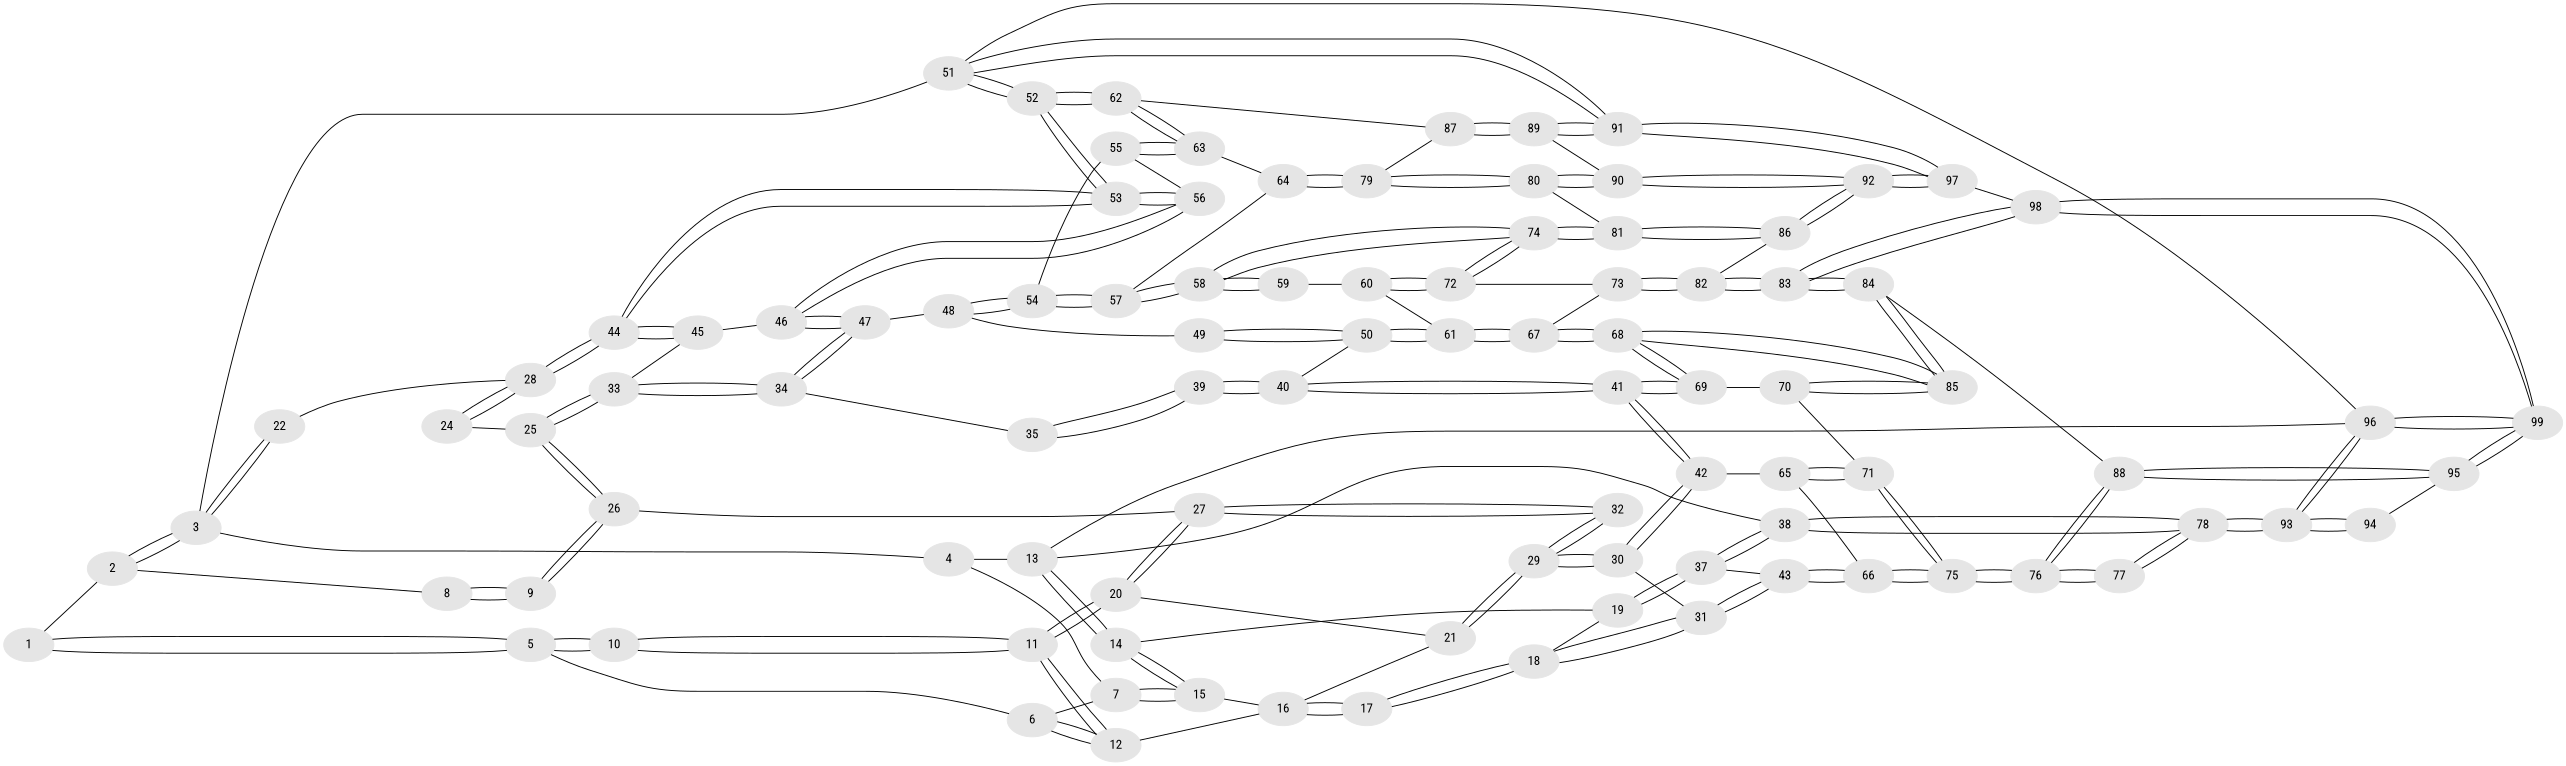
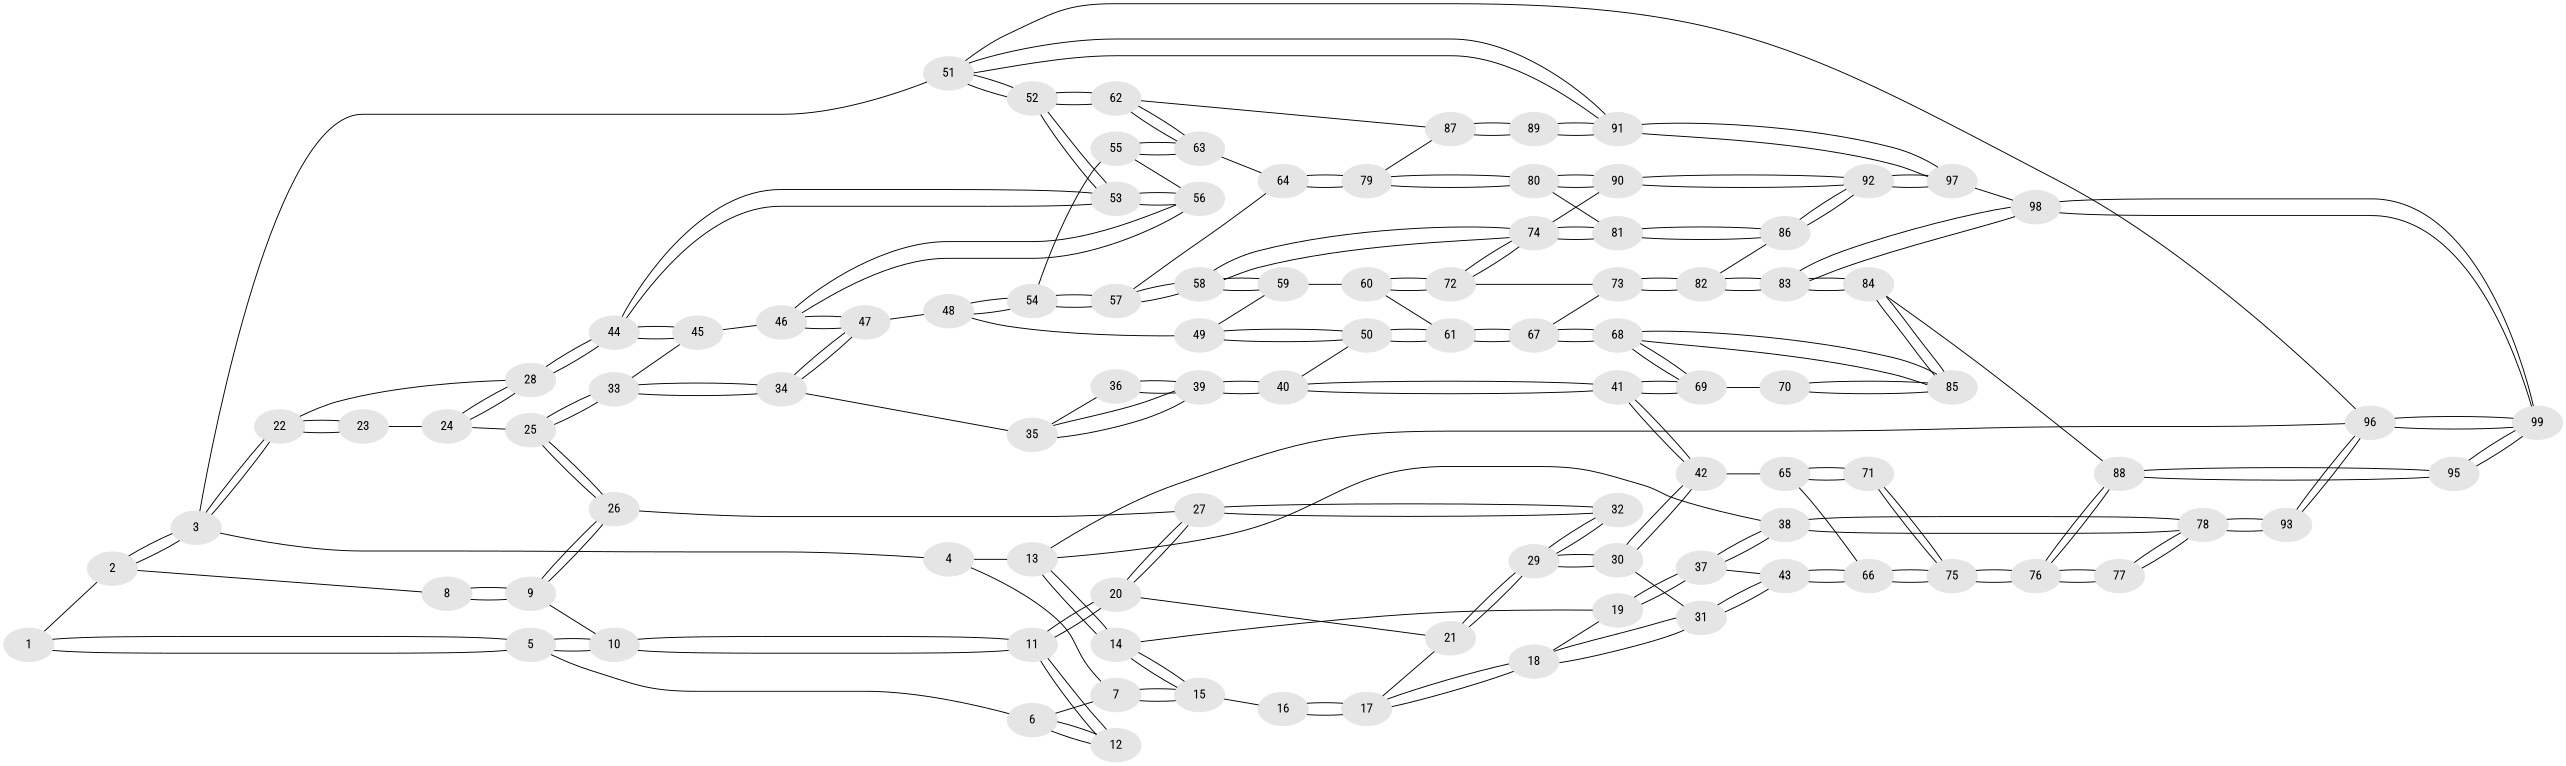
(1576, 155) -> (1570, 211)
none -> (1242, 310)
none -> (1116, 387)
(1821, 425) -> none
none -> (363, 426)
(2370, 525) -> none
none -> (573, 619)
(1367, 673) -> (1409, 674)
(1200, 727) -> none
